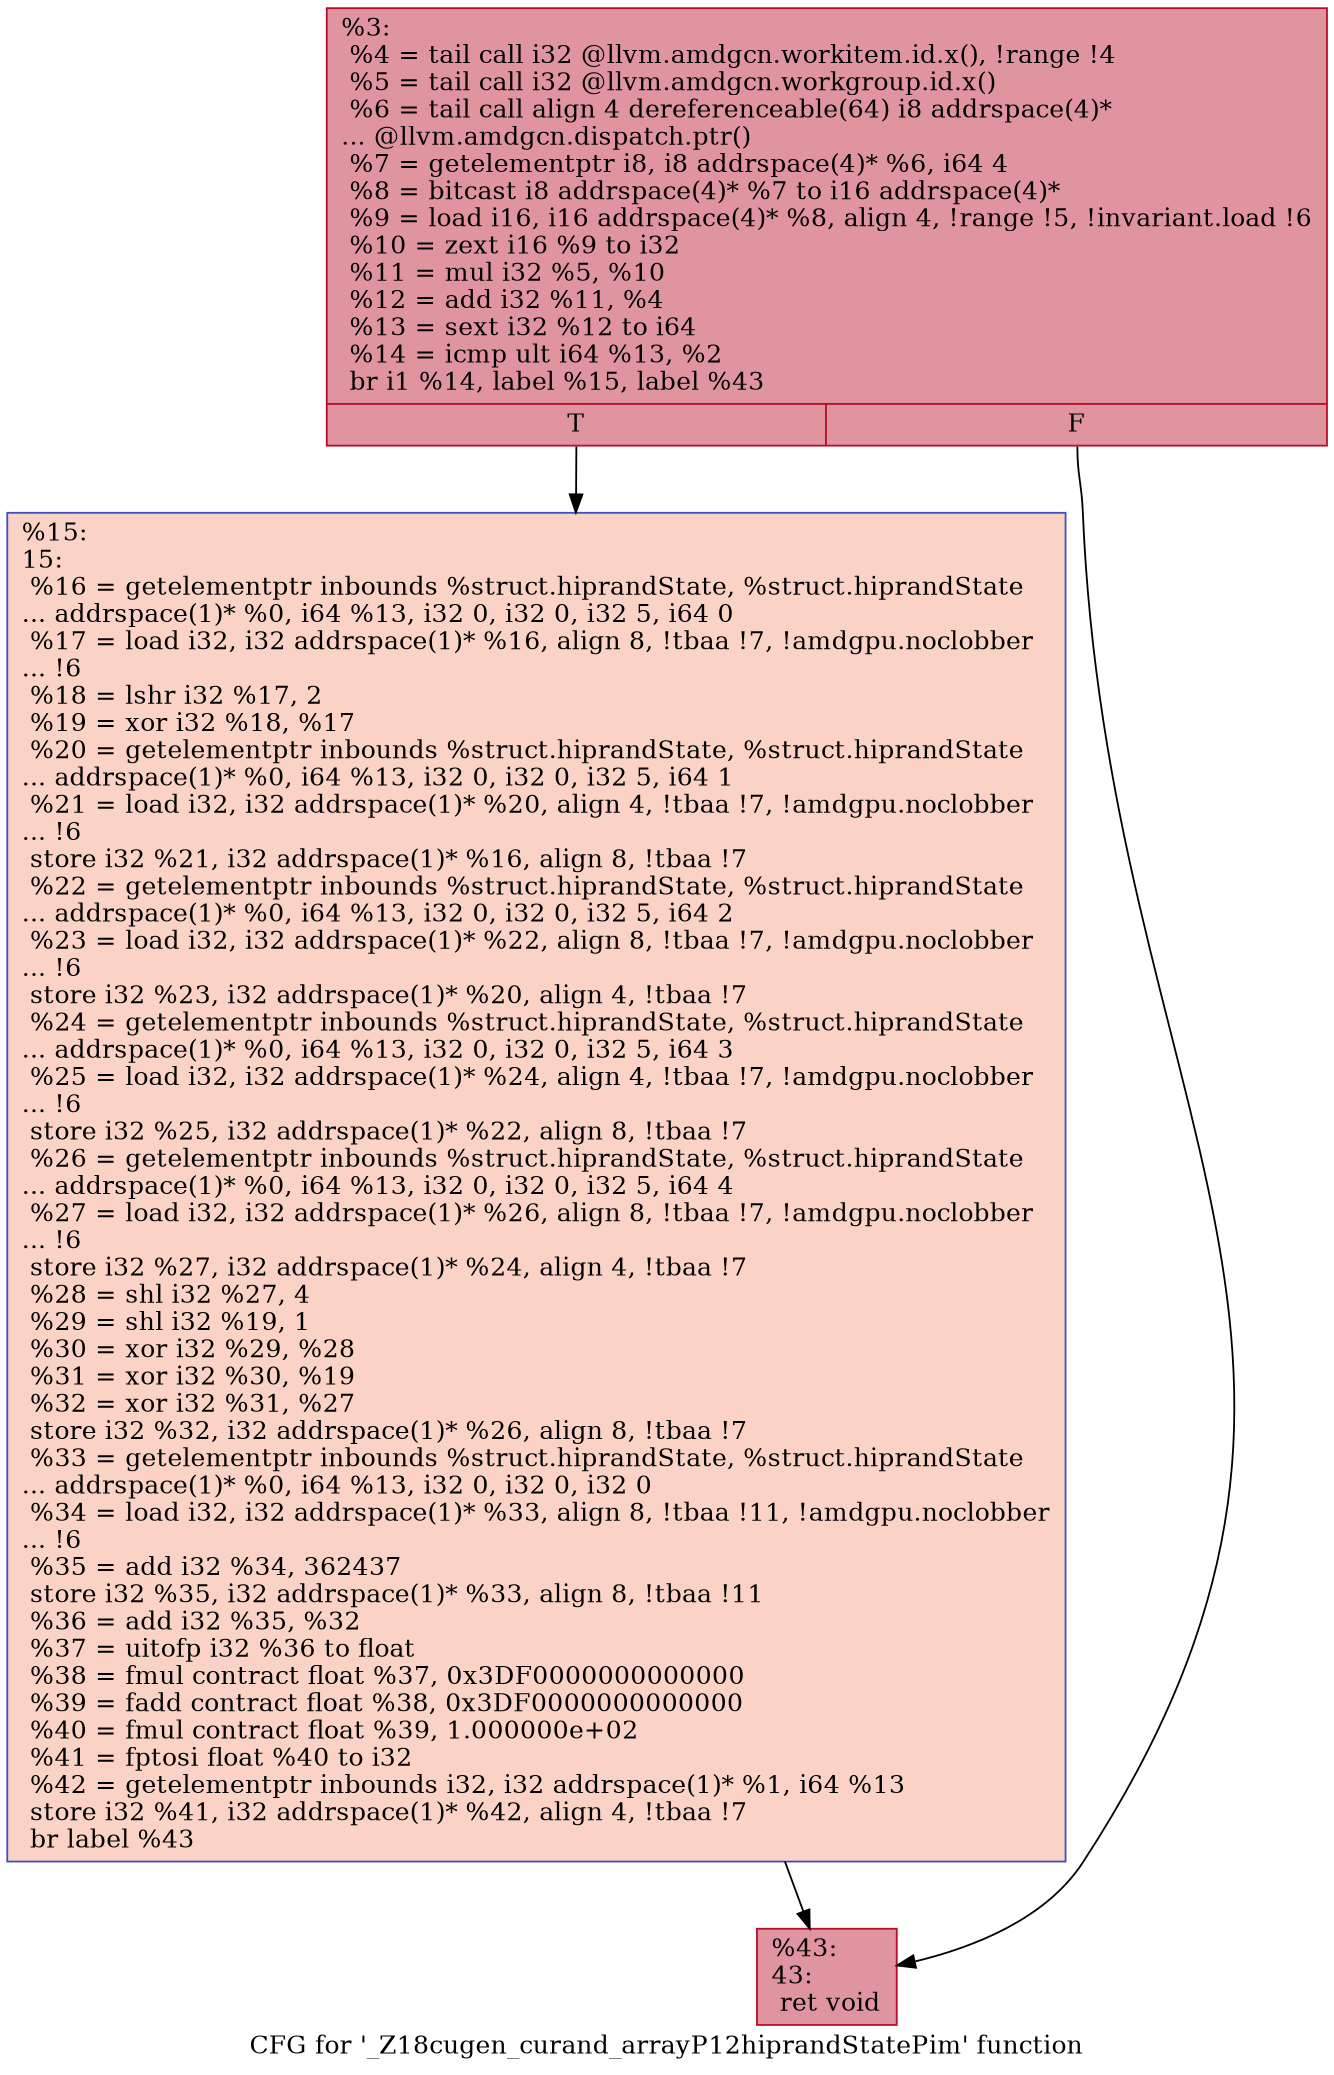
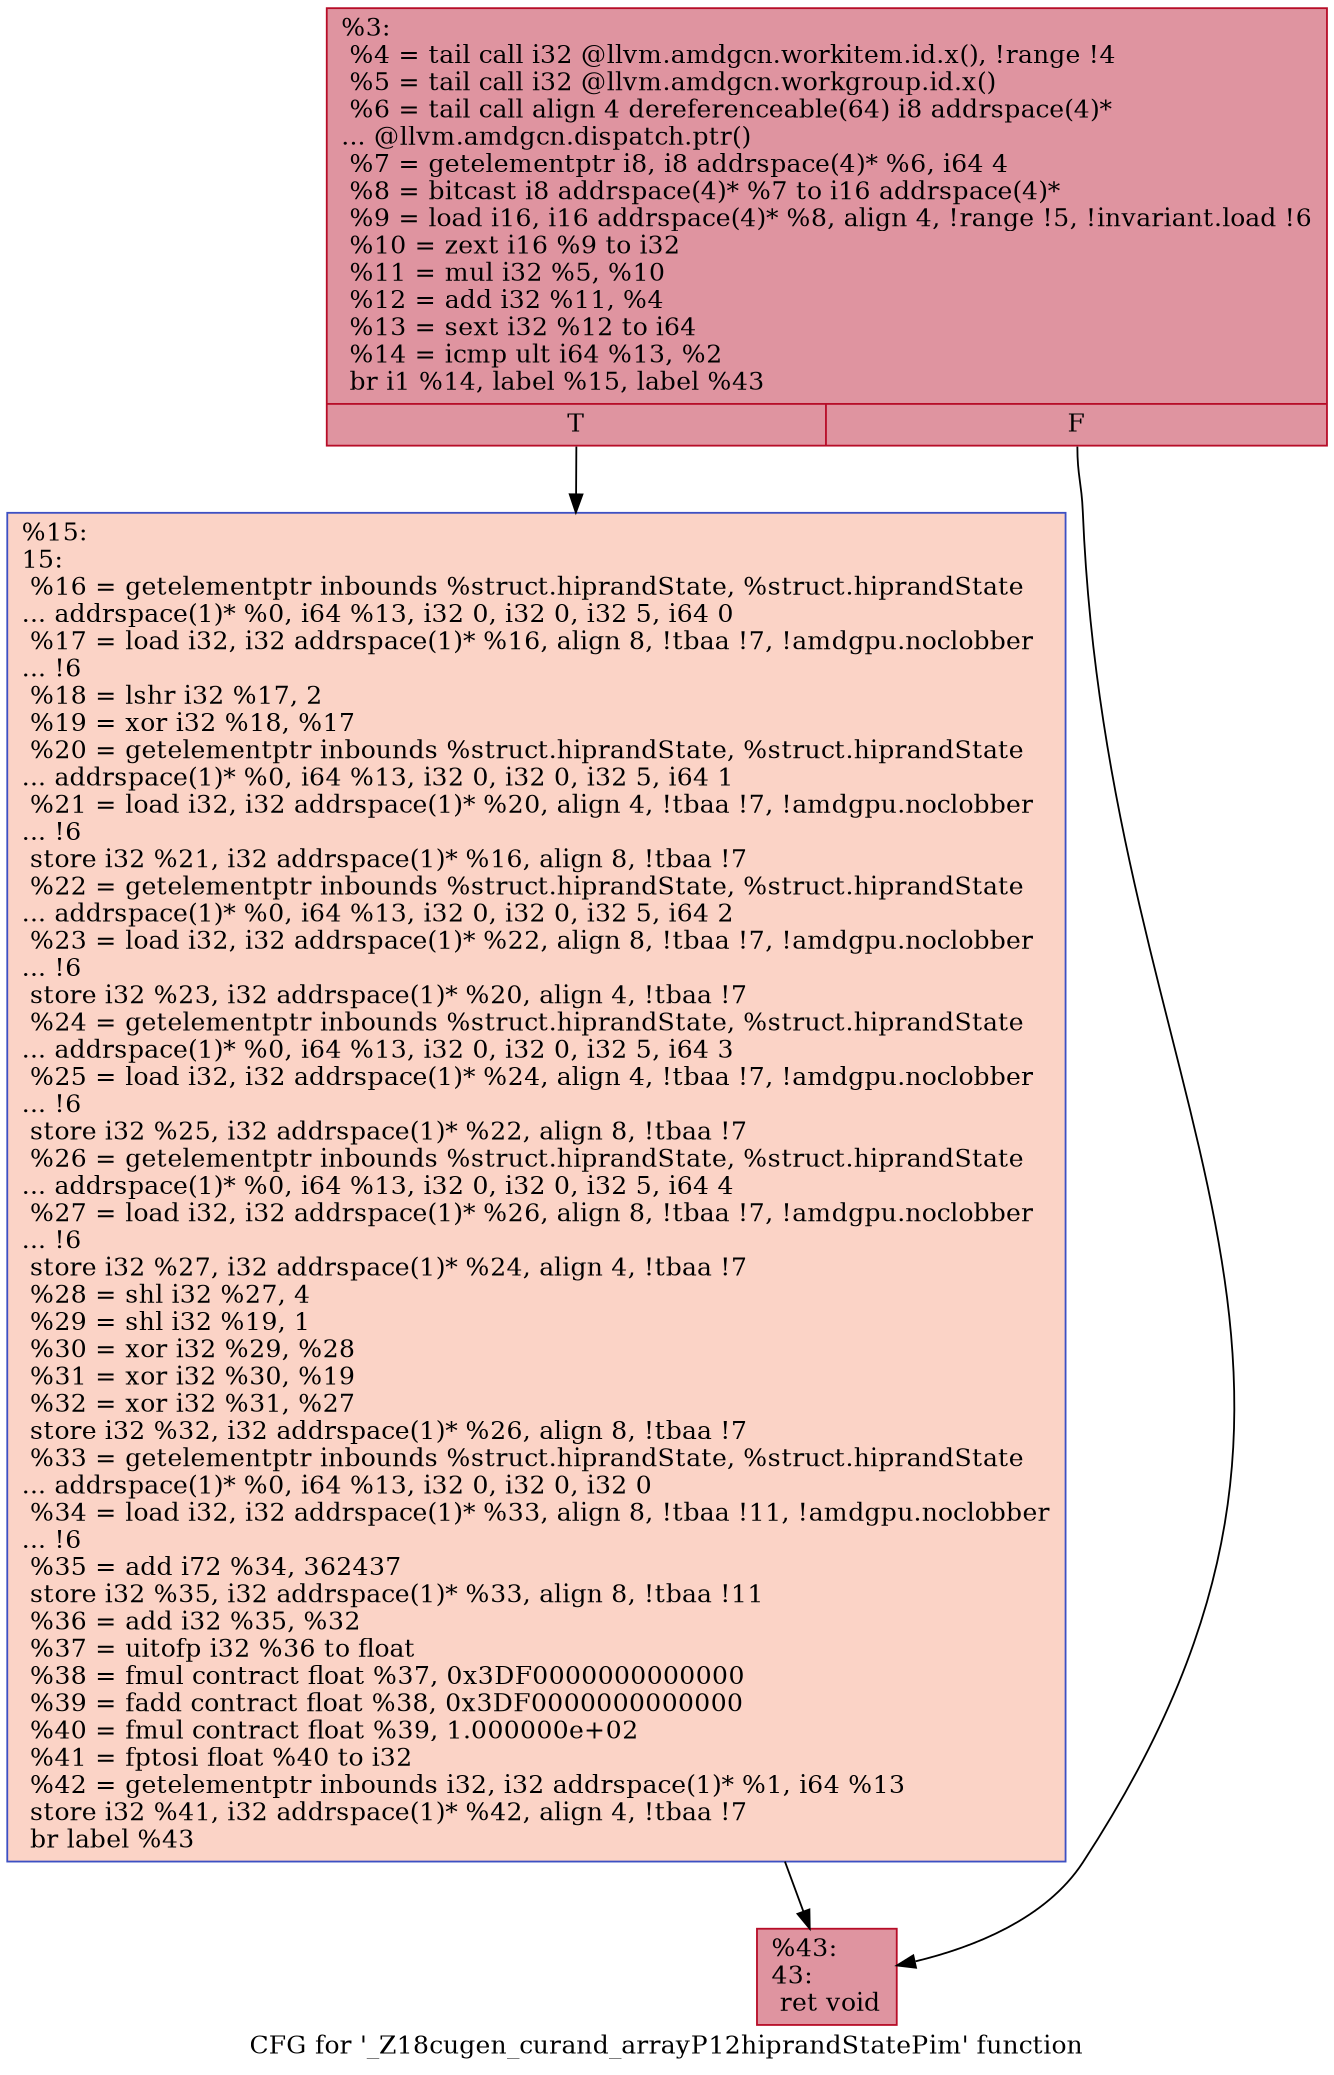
(212, 1567) -> (212, 1567)
